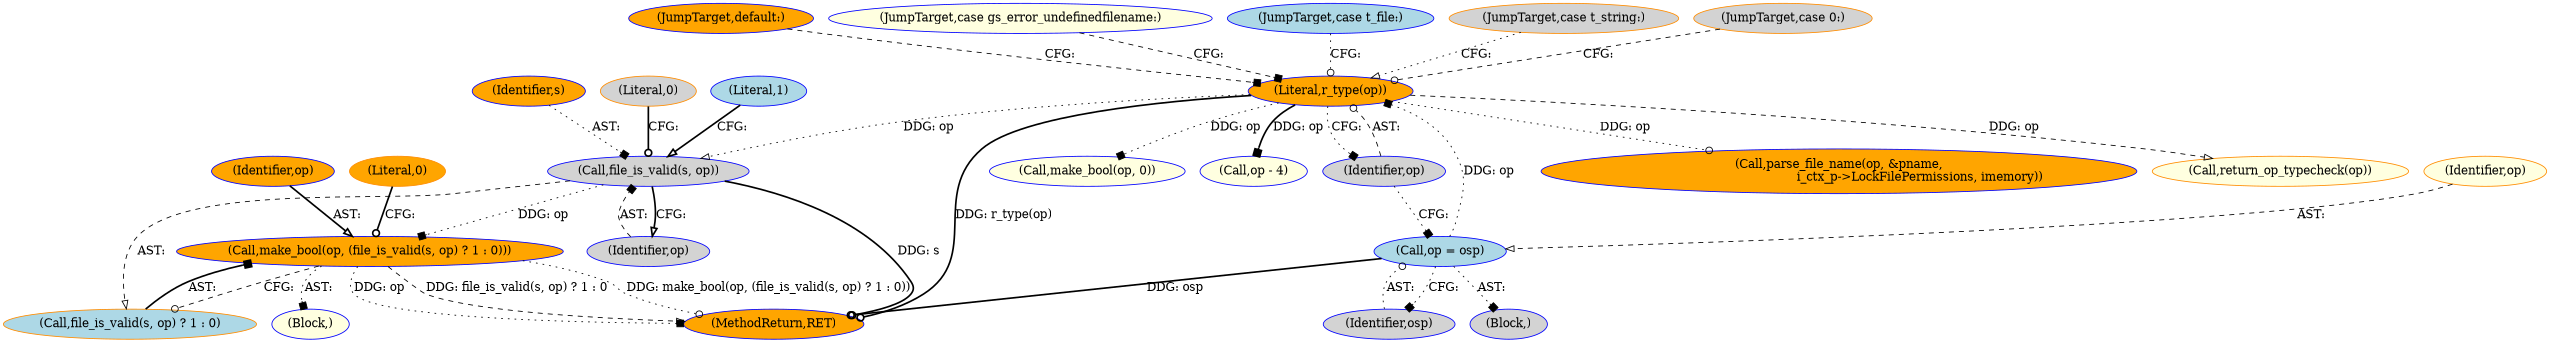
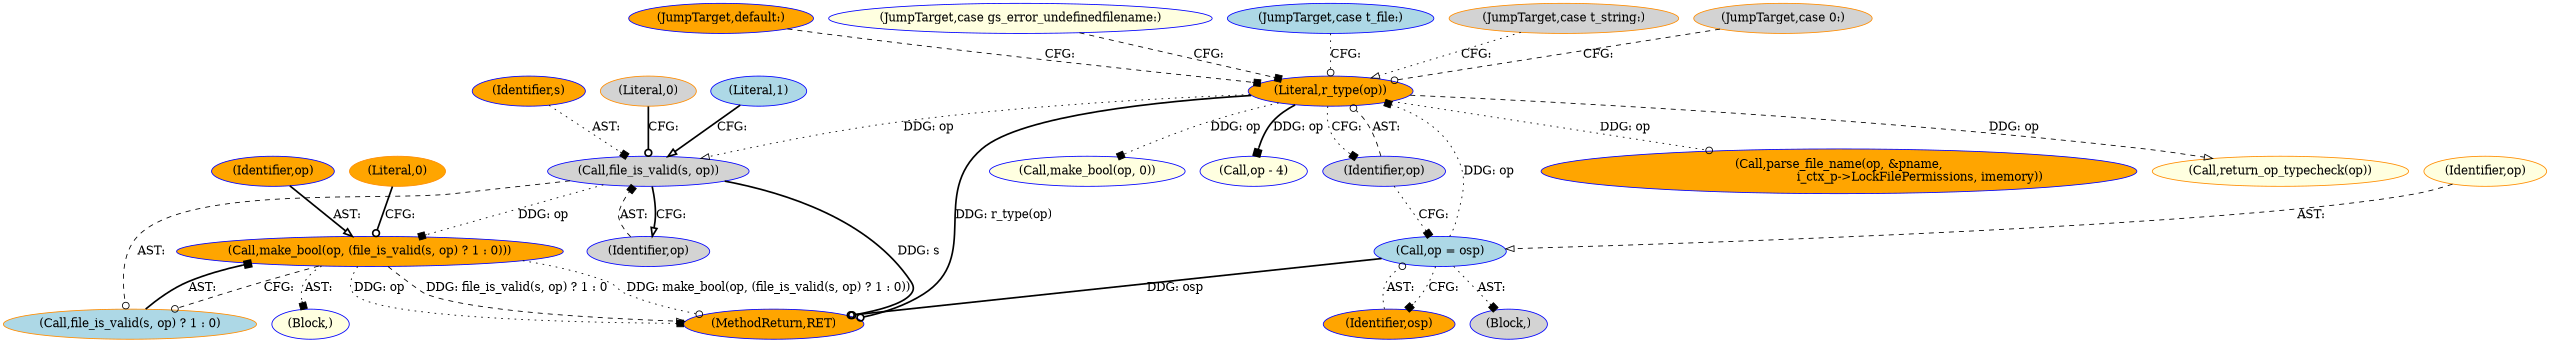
(317, 198) -> (316, 198)
(1389, 324) -> (1389, 324)
